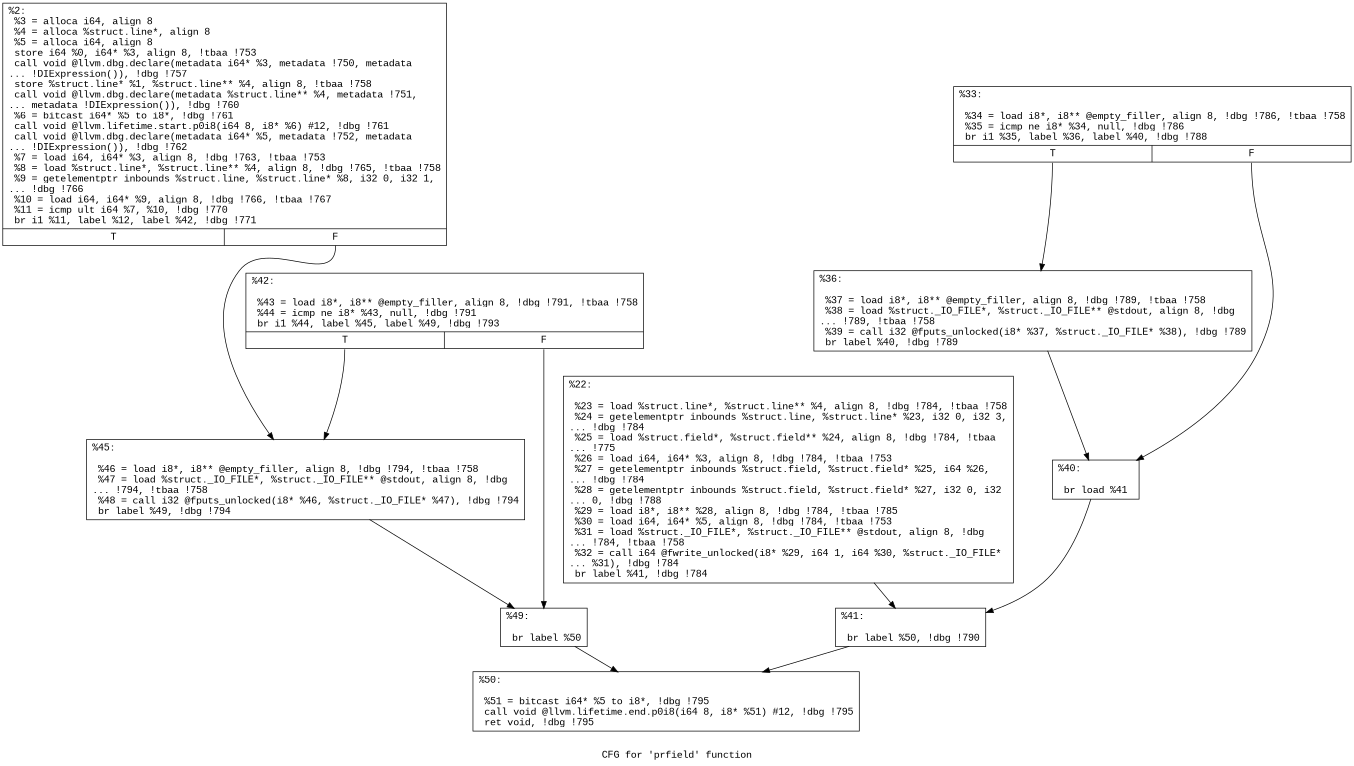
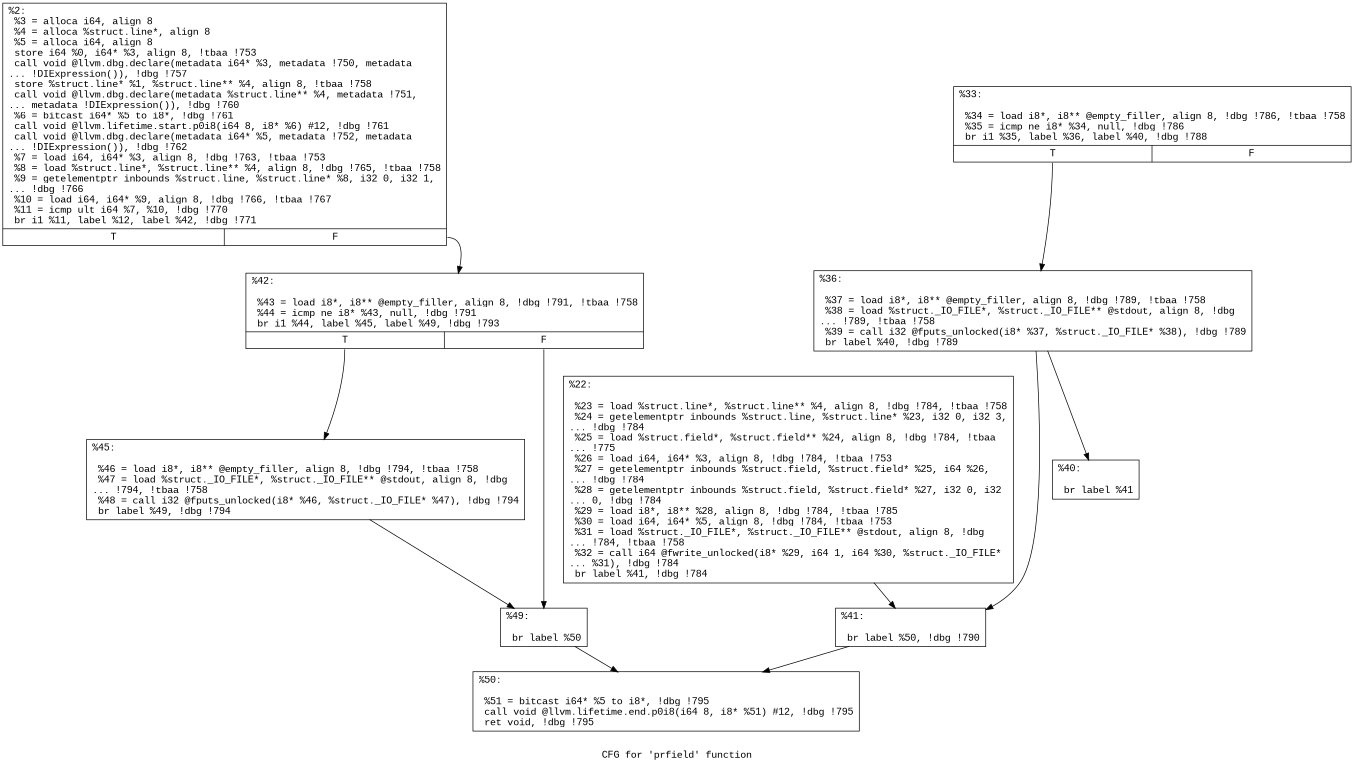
(226, 300) -> (460, 248)
(1265, 335) -> none
(1093, 490) -> (1096, 490)
(615, 501) -> (615, 501)
(1057, 568) -> (1039, 486)
